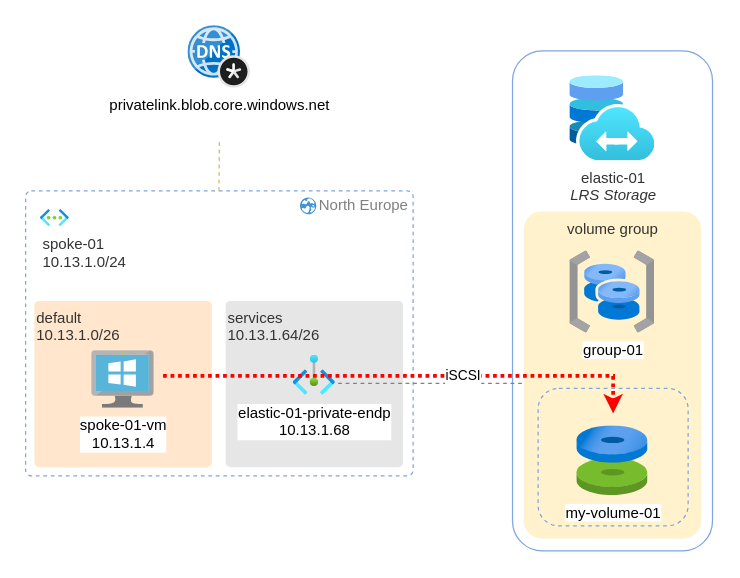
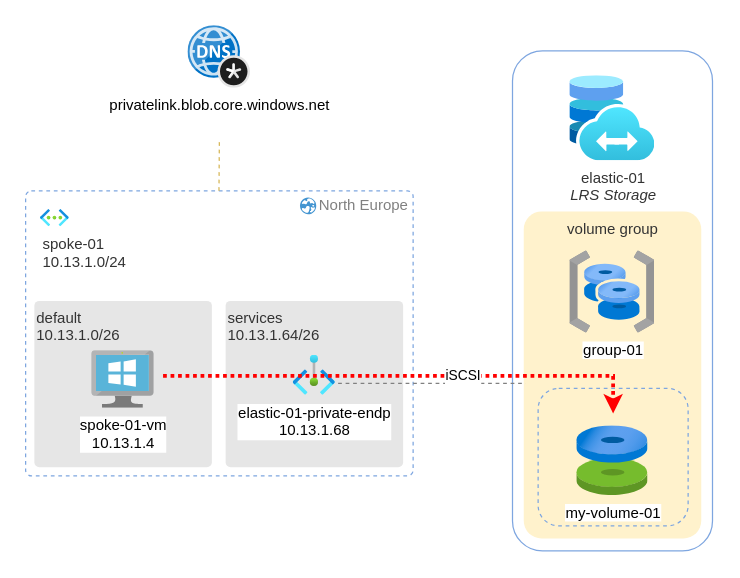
(81, 327) -> (81, 327)
